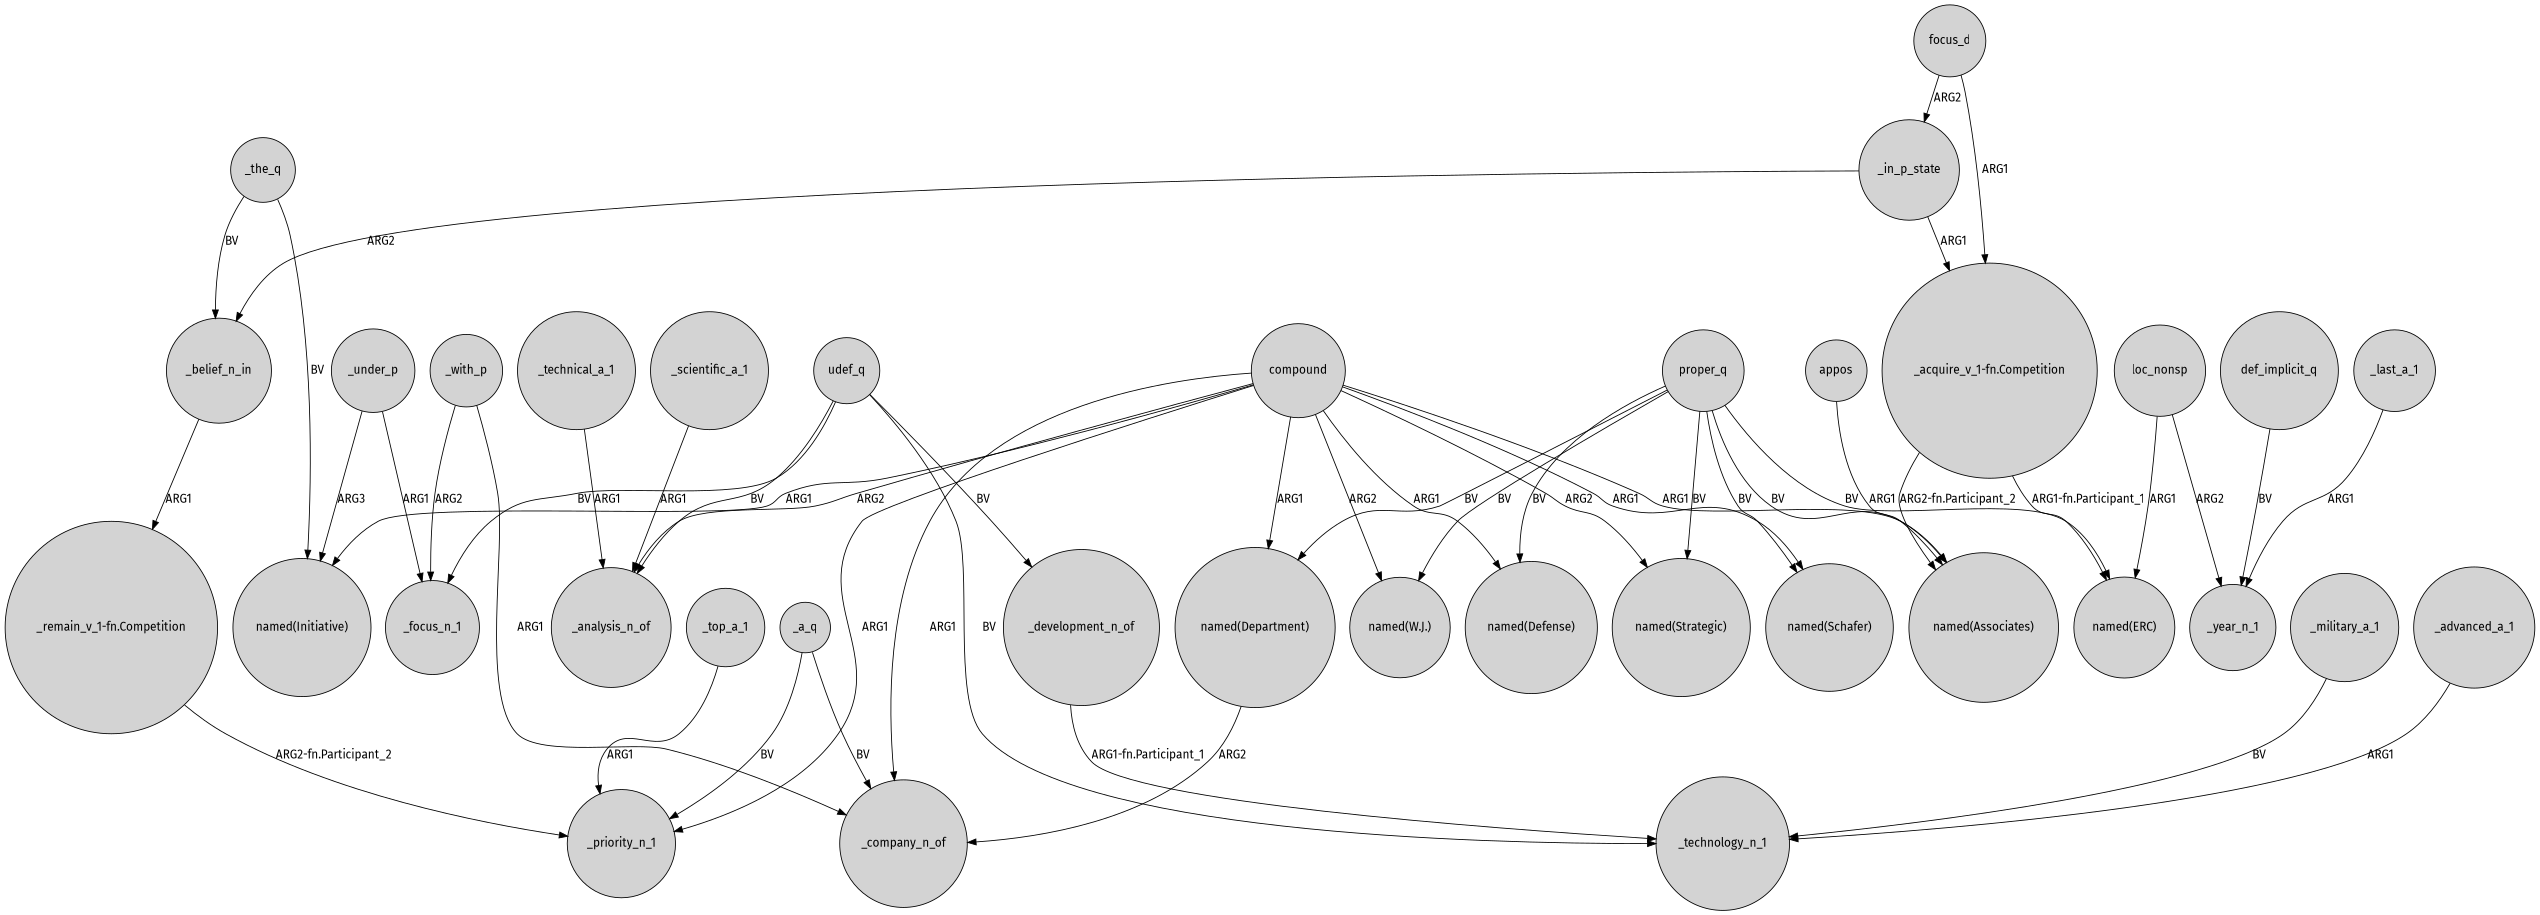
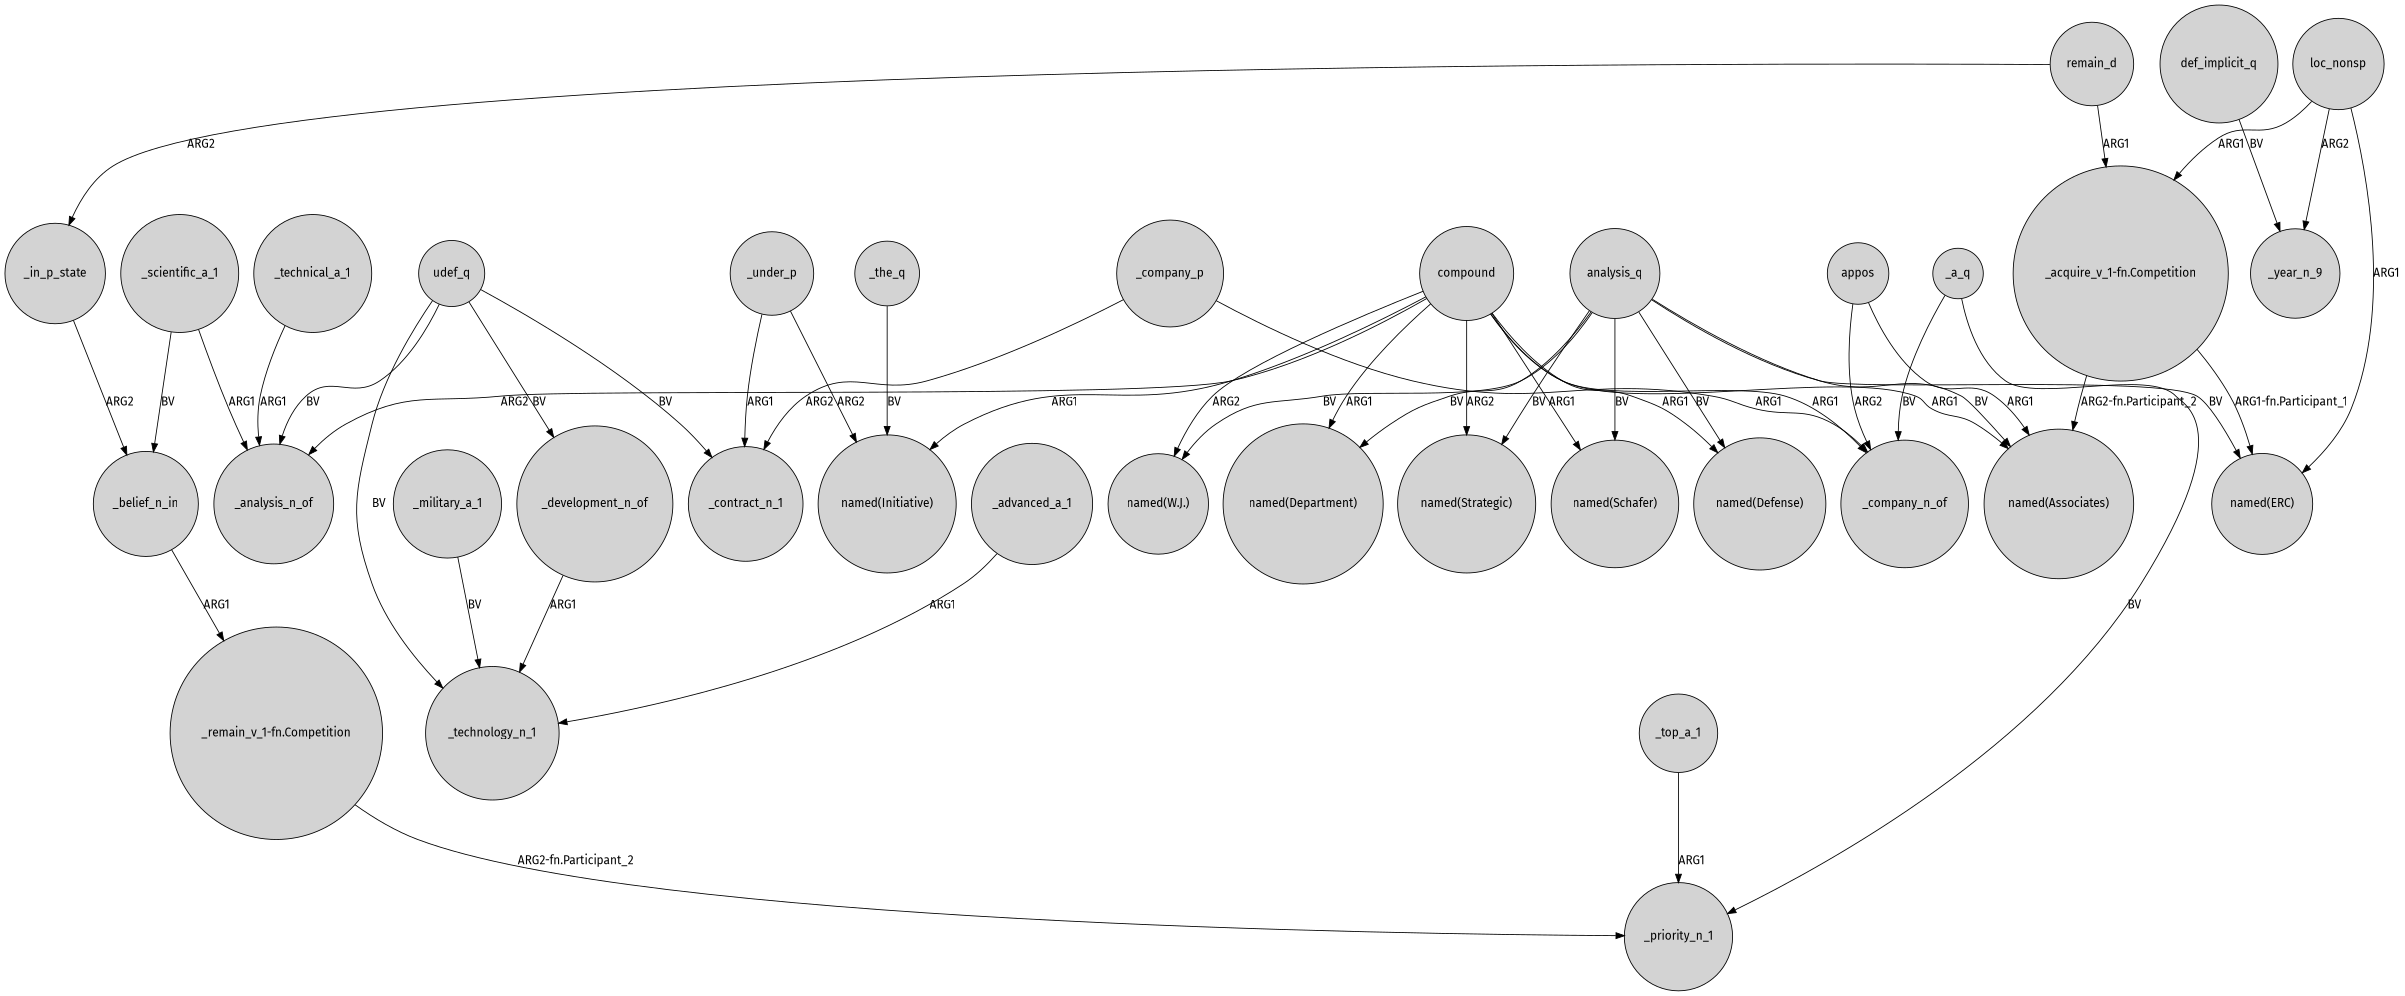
(1950, 41) -> (2092, 64)
(1937, 240) -> (2250, 130)
(221, 251) -> (163, 388)
(466, 371) -> (1170, 273)
(1703, 371) -> (1615, 273)
(2395, 371) -> none
(352, 500) -> (851, 402)
(865, 520) -> none
(432, 628) -> (746, 504)
(2233, 628) -> (2295, 273)
(1148, 755) -> (563, 605)
(1129, 809) -> (1850, 374)
